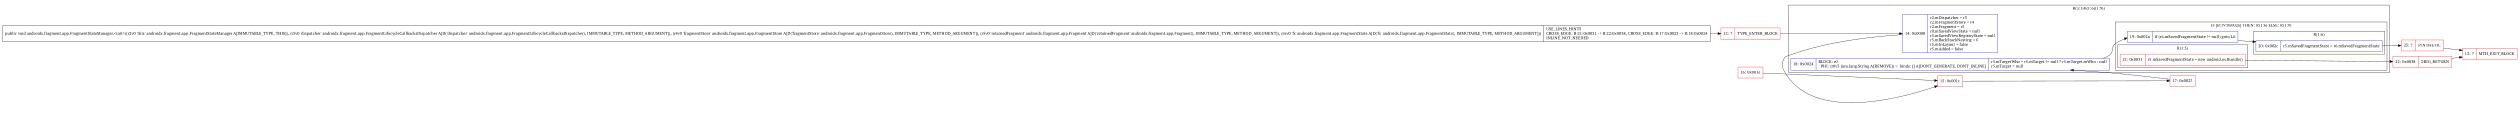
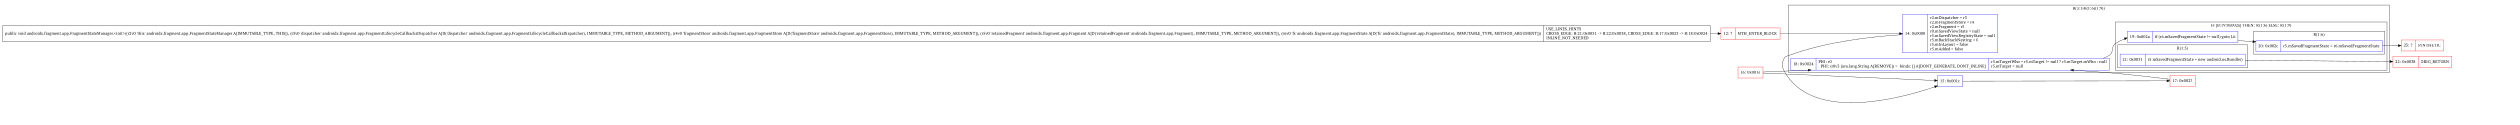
(1757, 33) -> (1757, 33)
(2490, 54) -> none
(2183, 60) -> (2183, 60)
(1829, 62) -> (1826, 62)
none -> (1782, 71)
(1950, 81) -> (1950, 81)
